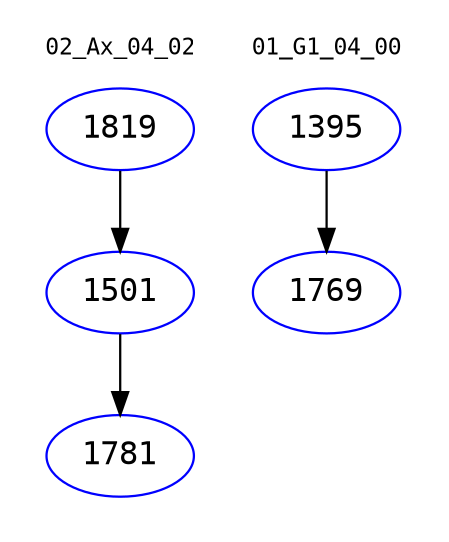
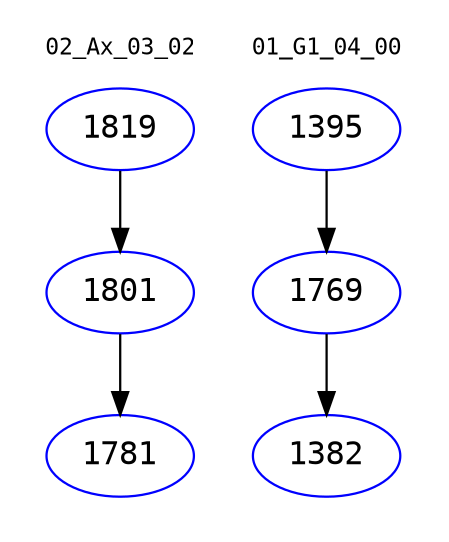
(121, 49) -> (121, 49)
(120, 293) -> (120, 293)
none -> (327, 456)
